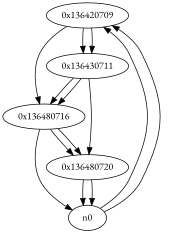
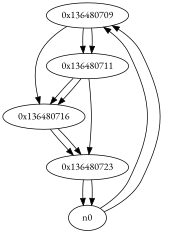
(87, 15) -> (87, 15)
(87, 66) -> (87, 66)
(87, 167) -> (87, 167)
(37, 173) -> none
